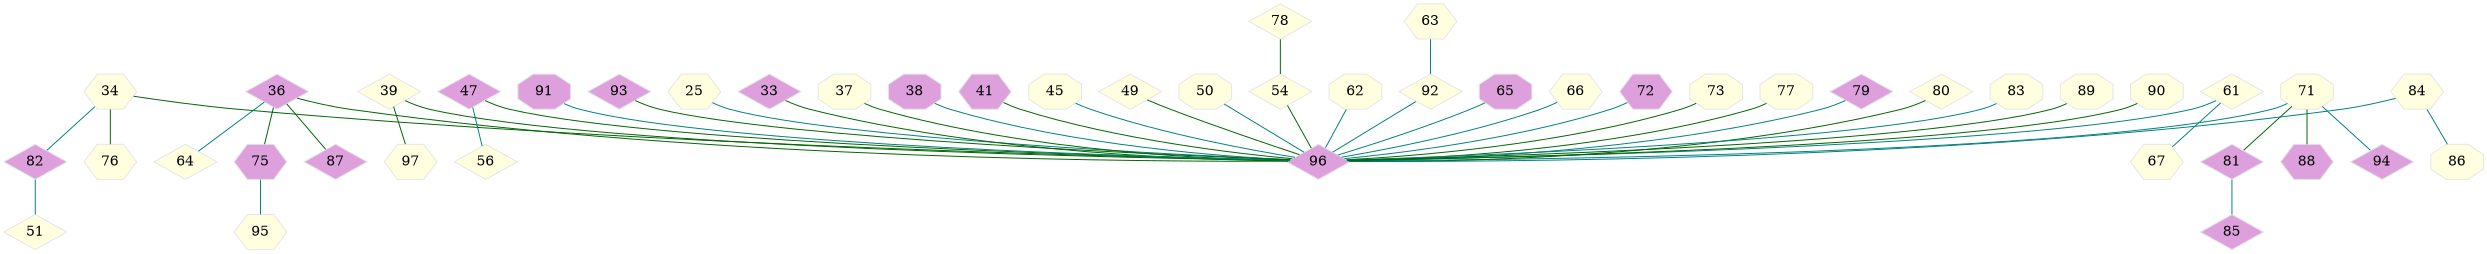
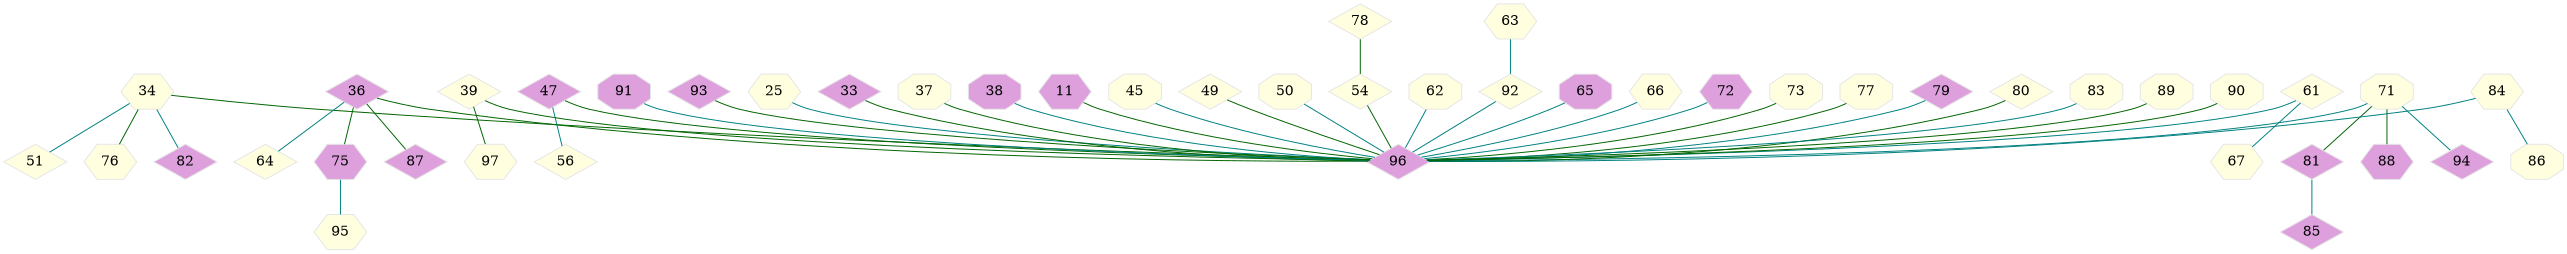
(985, 92) -> (1065, 92)
(35, 197) -> (90, 128)
